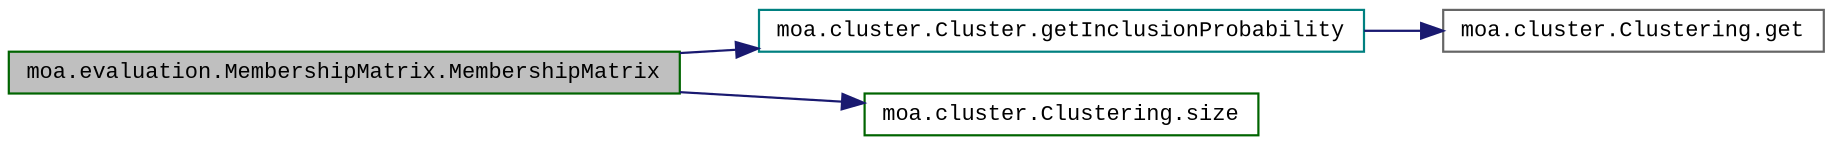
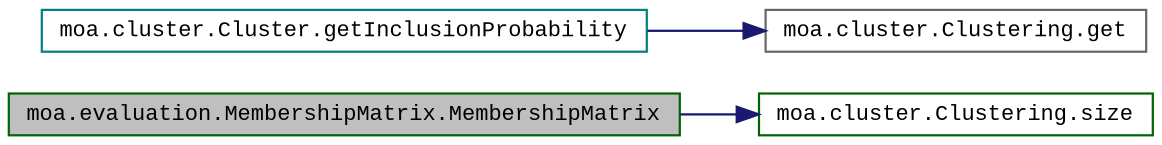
(708, 51) -> none
